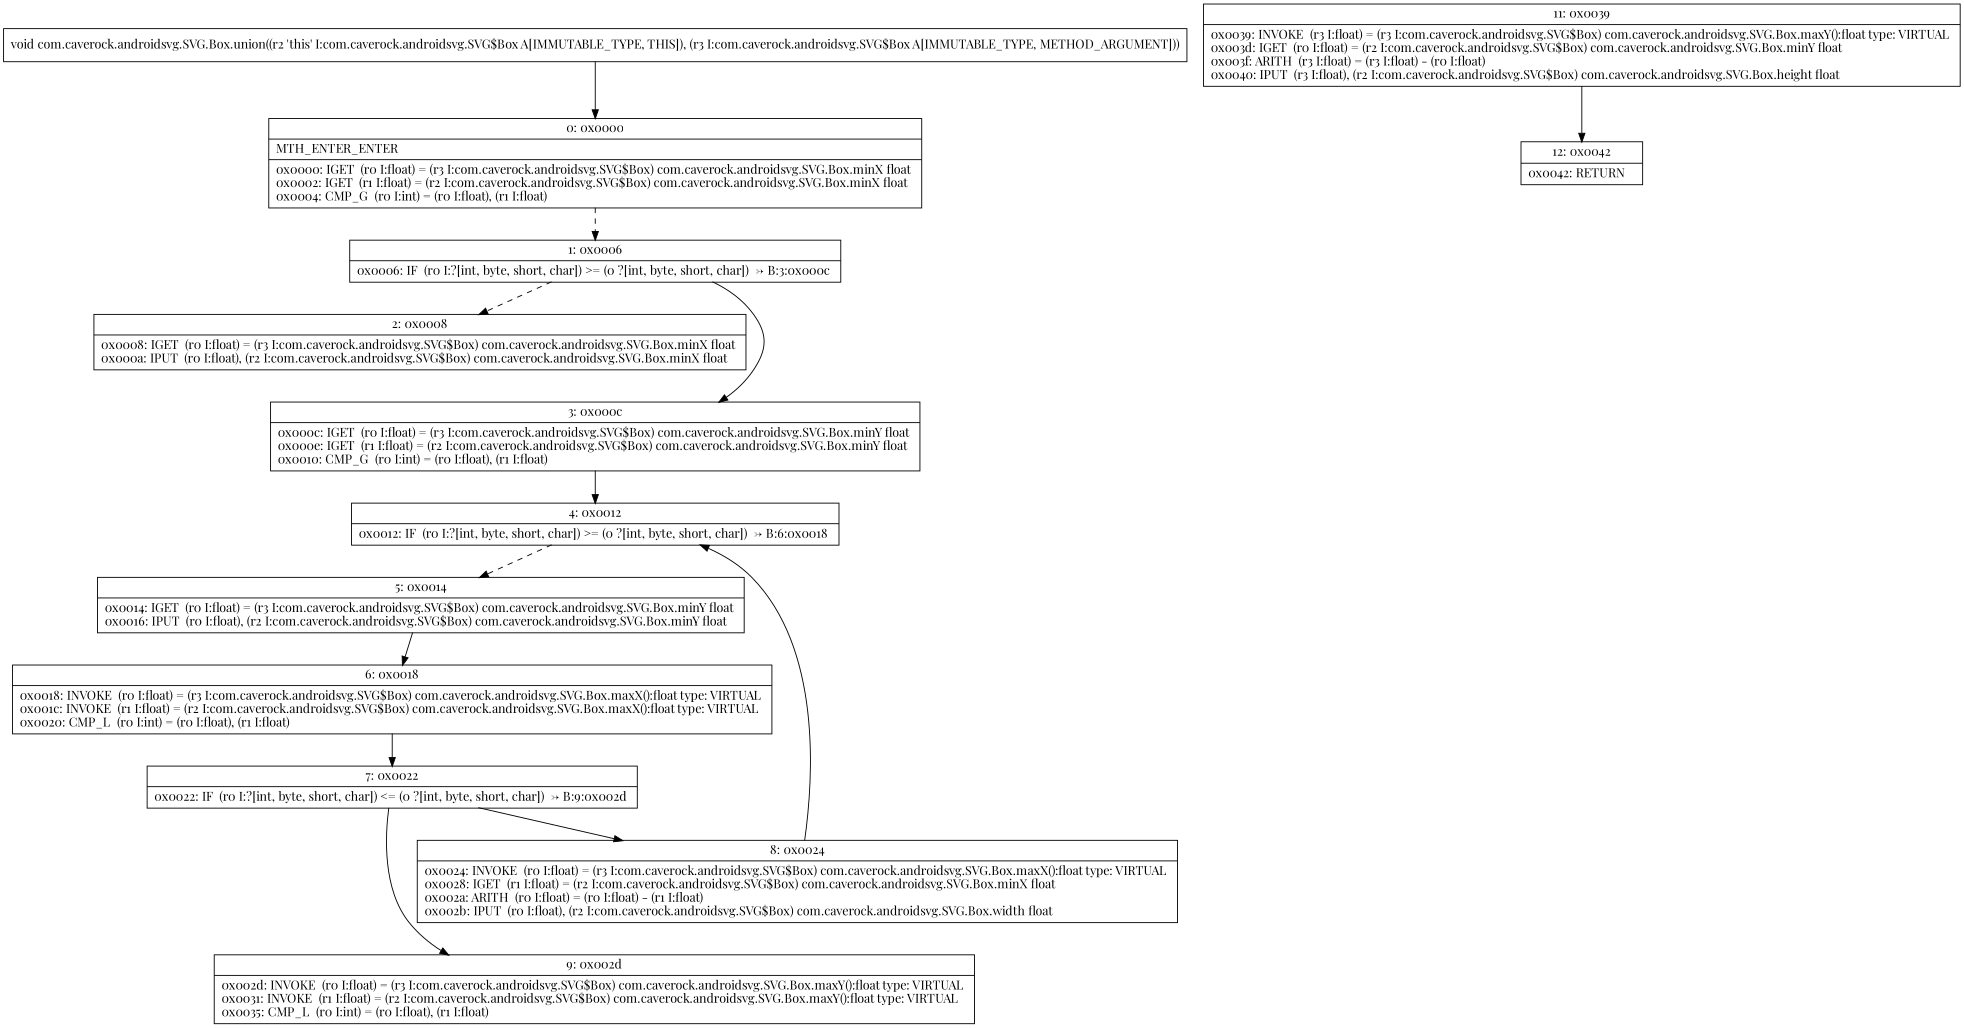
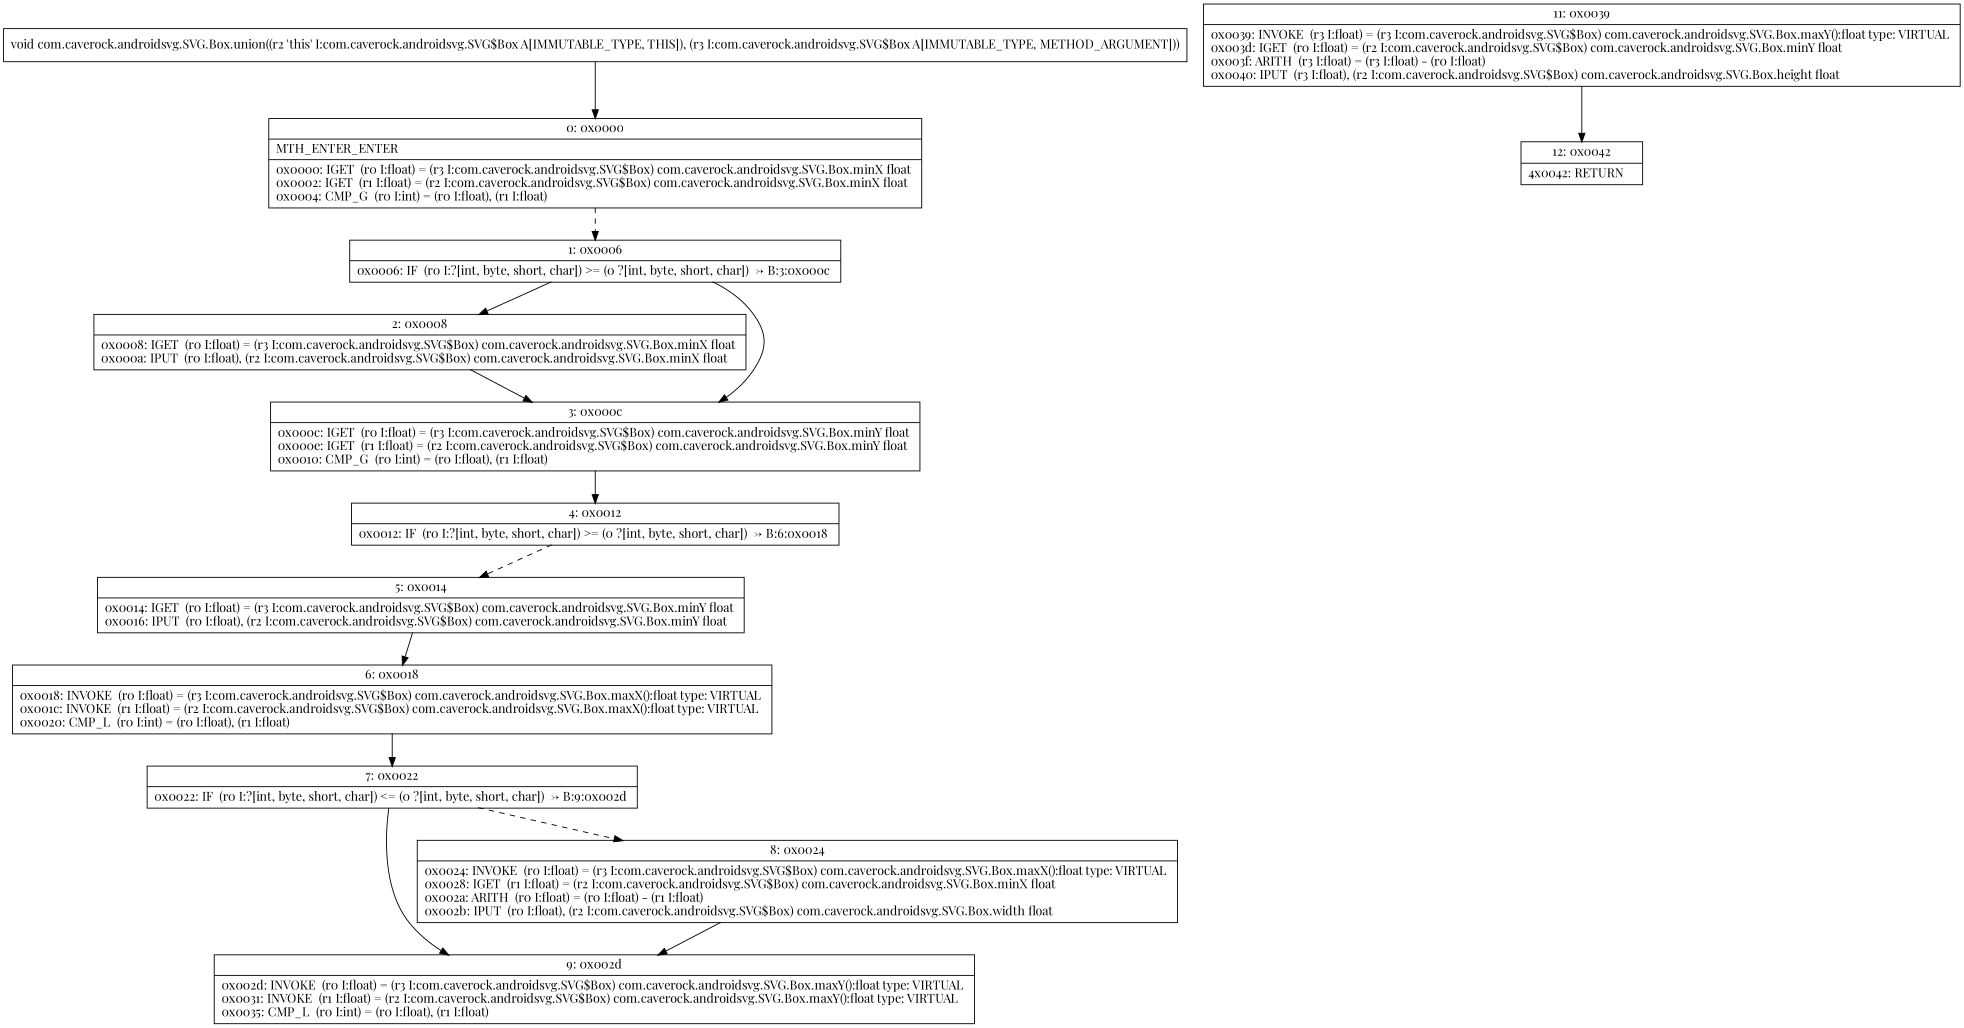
(1582, 174) -> (1581, 174)
(519, 296) -> (519, 296)
none -> (497, 384)
(802, 677) -> (693, 937)
(546, 823) -> (546, 823)
